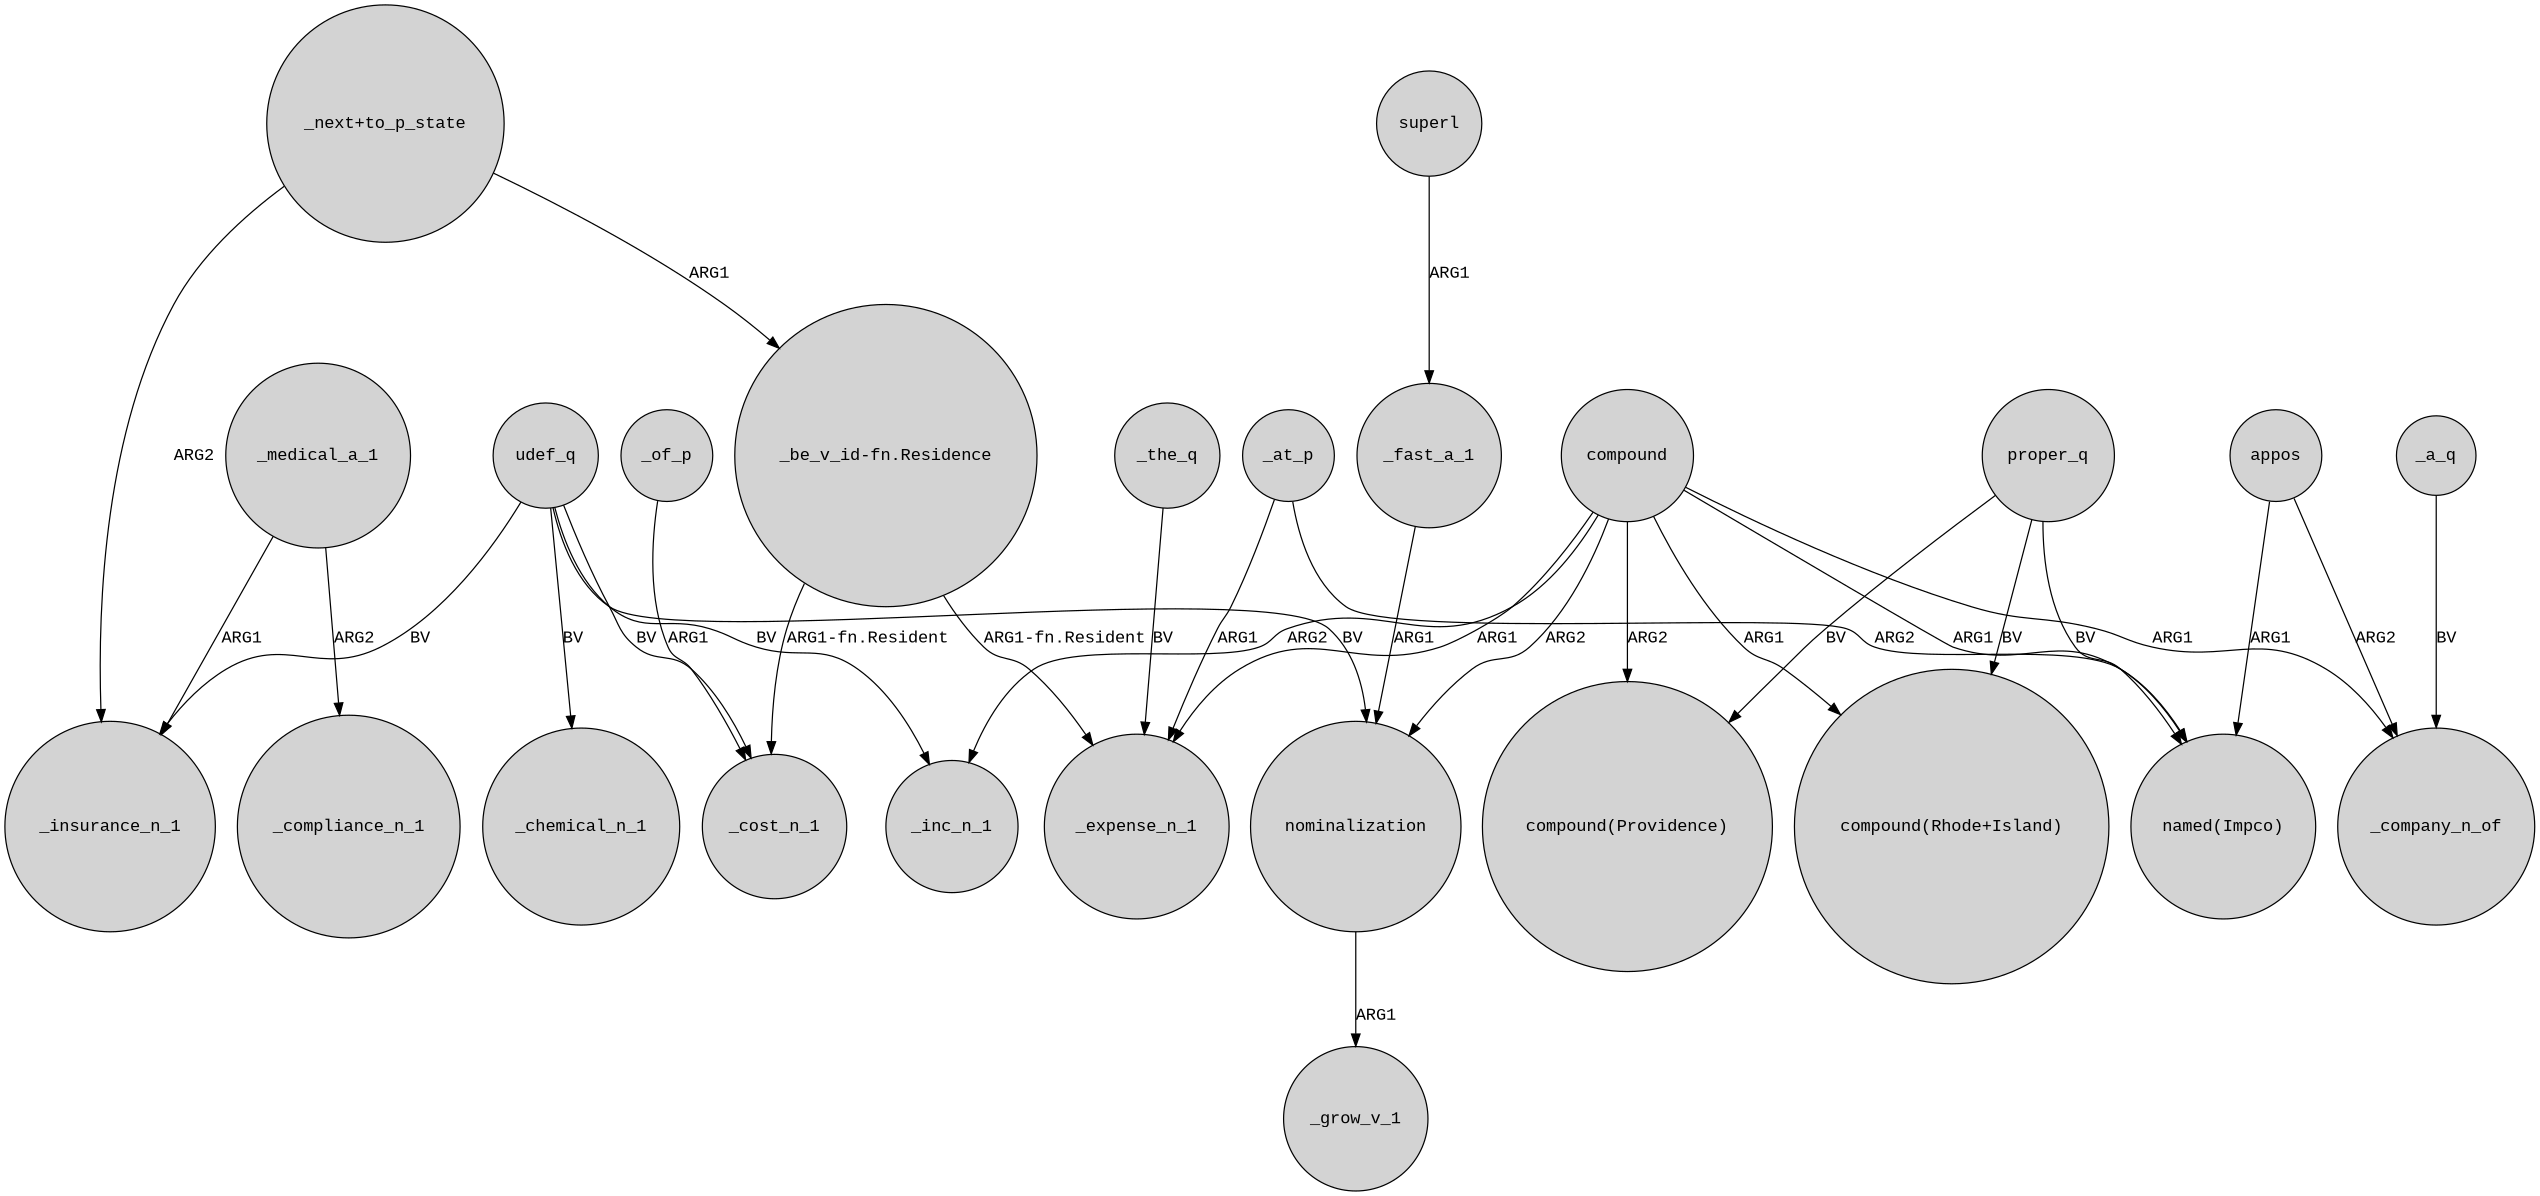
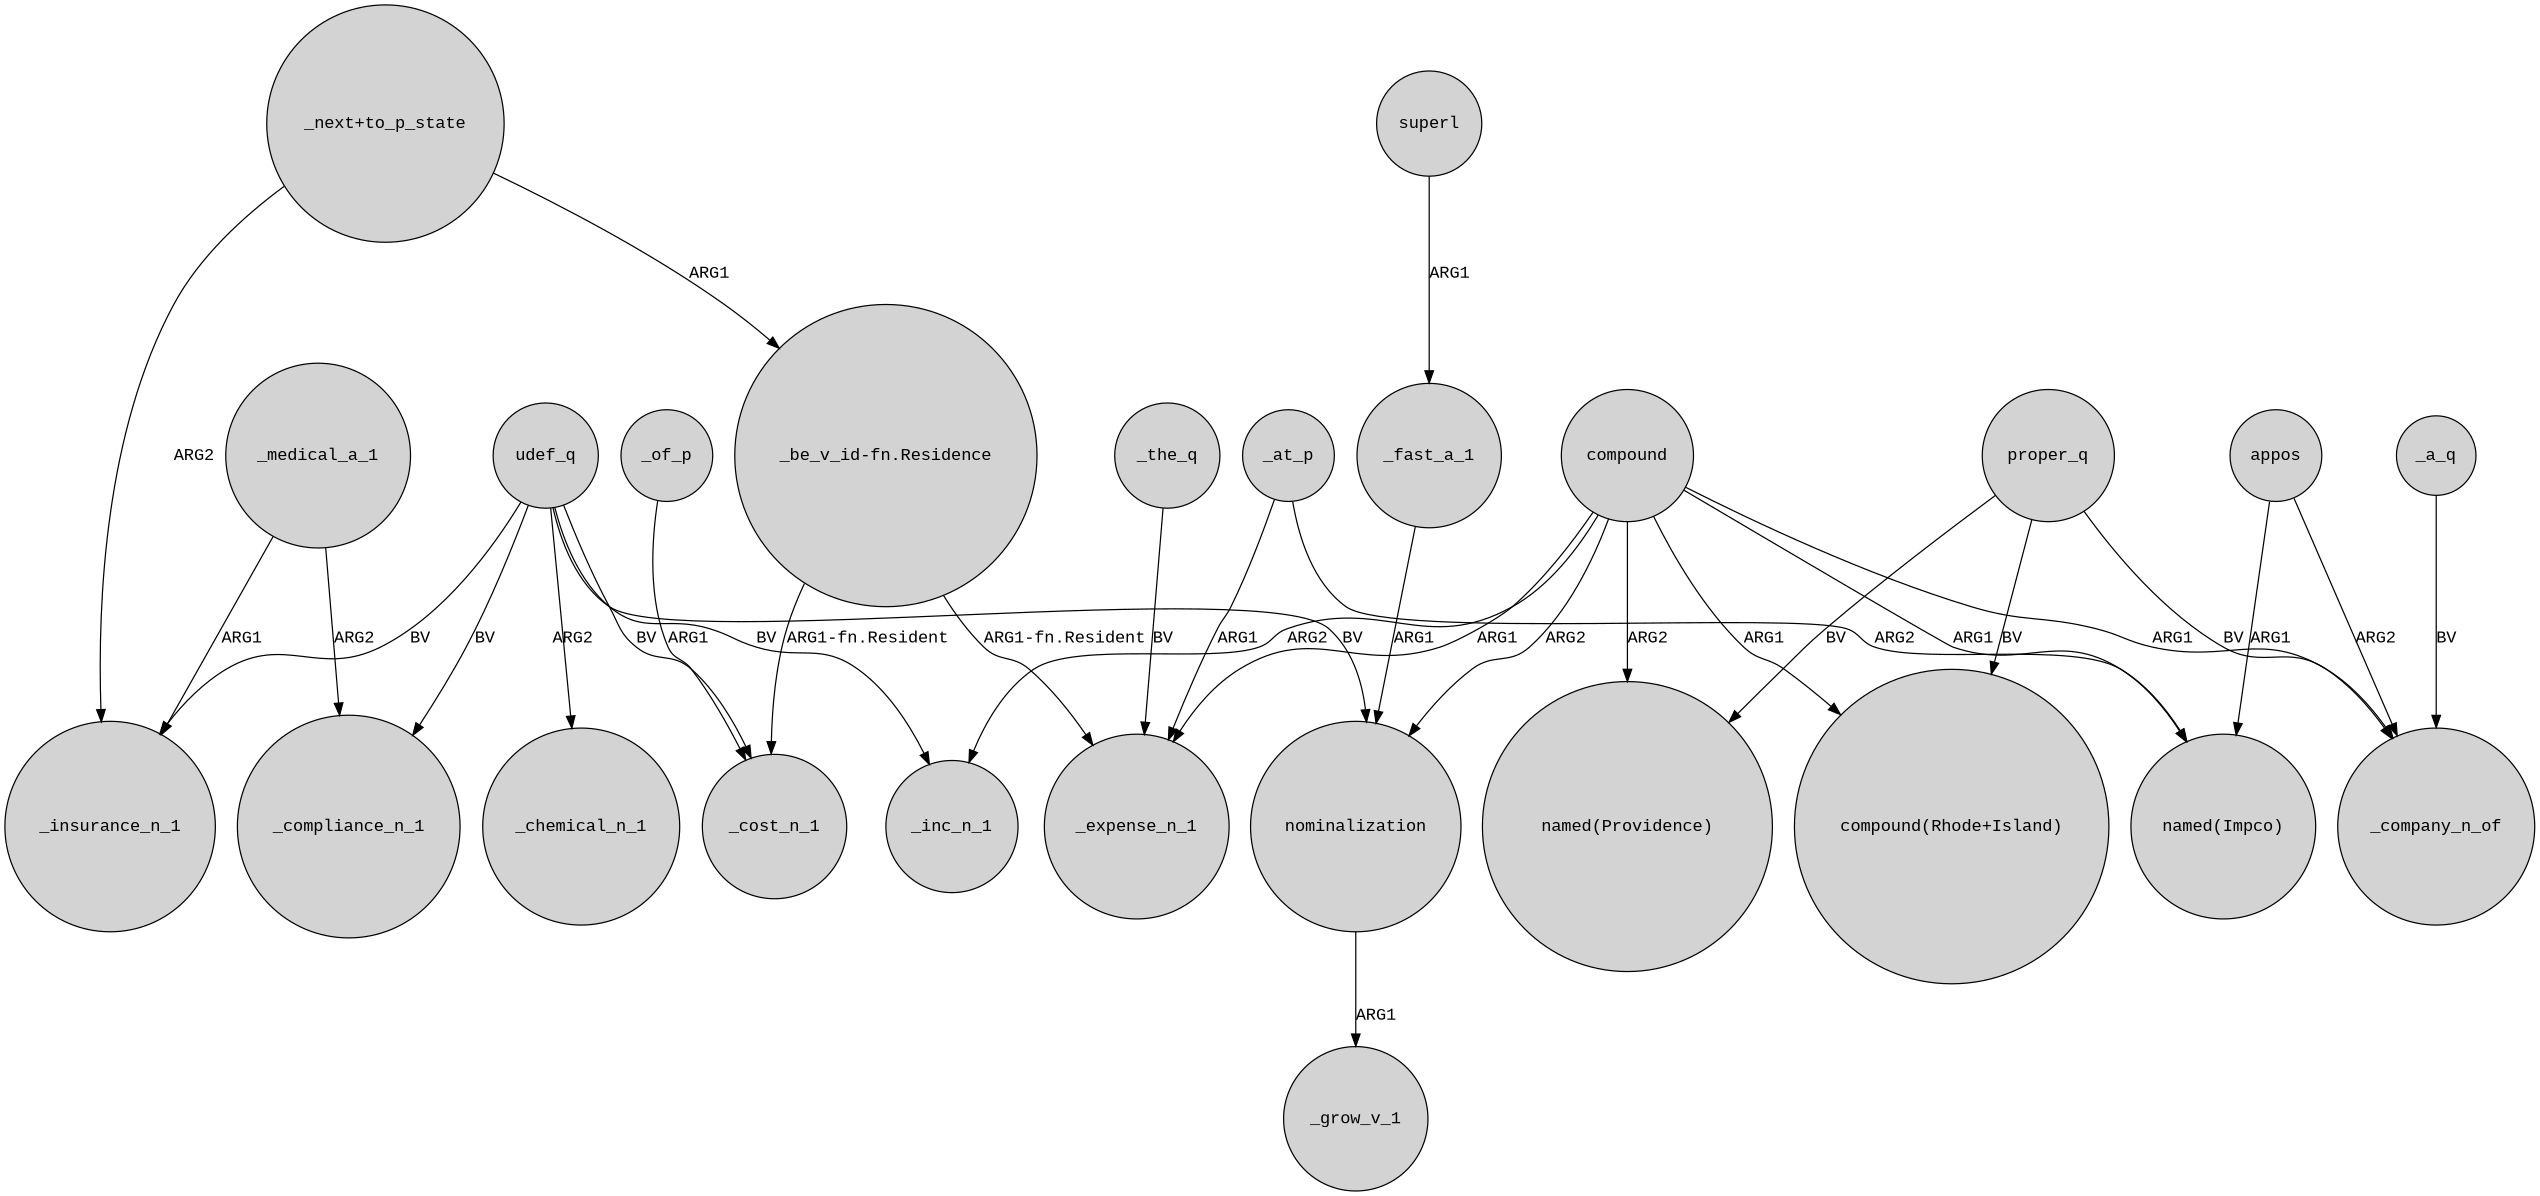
none -> (481, 618)
(573, 638) -> (573, 638)
(2073, 643) -> (2213, 640)
(1627, 827) -> (1627, 827)
